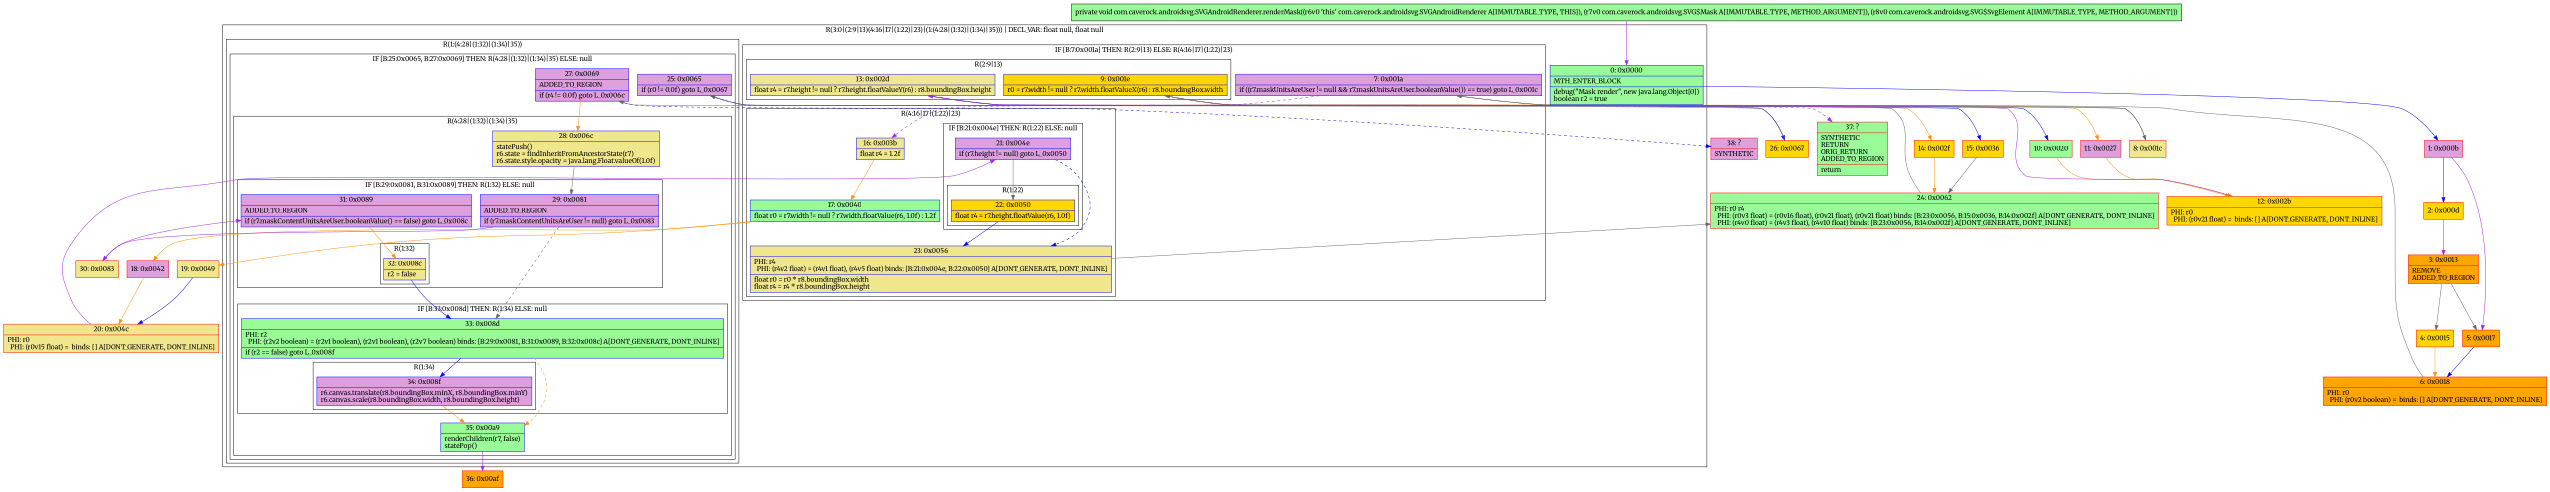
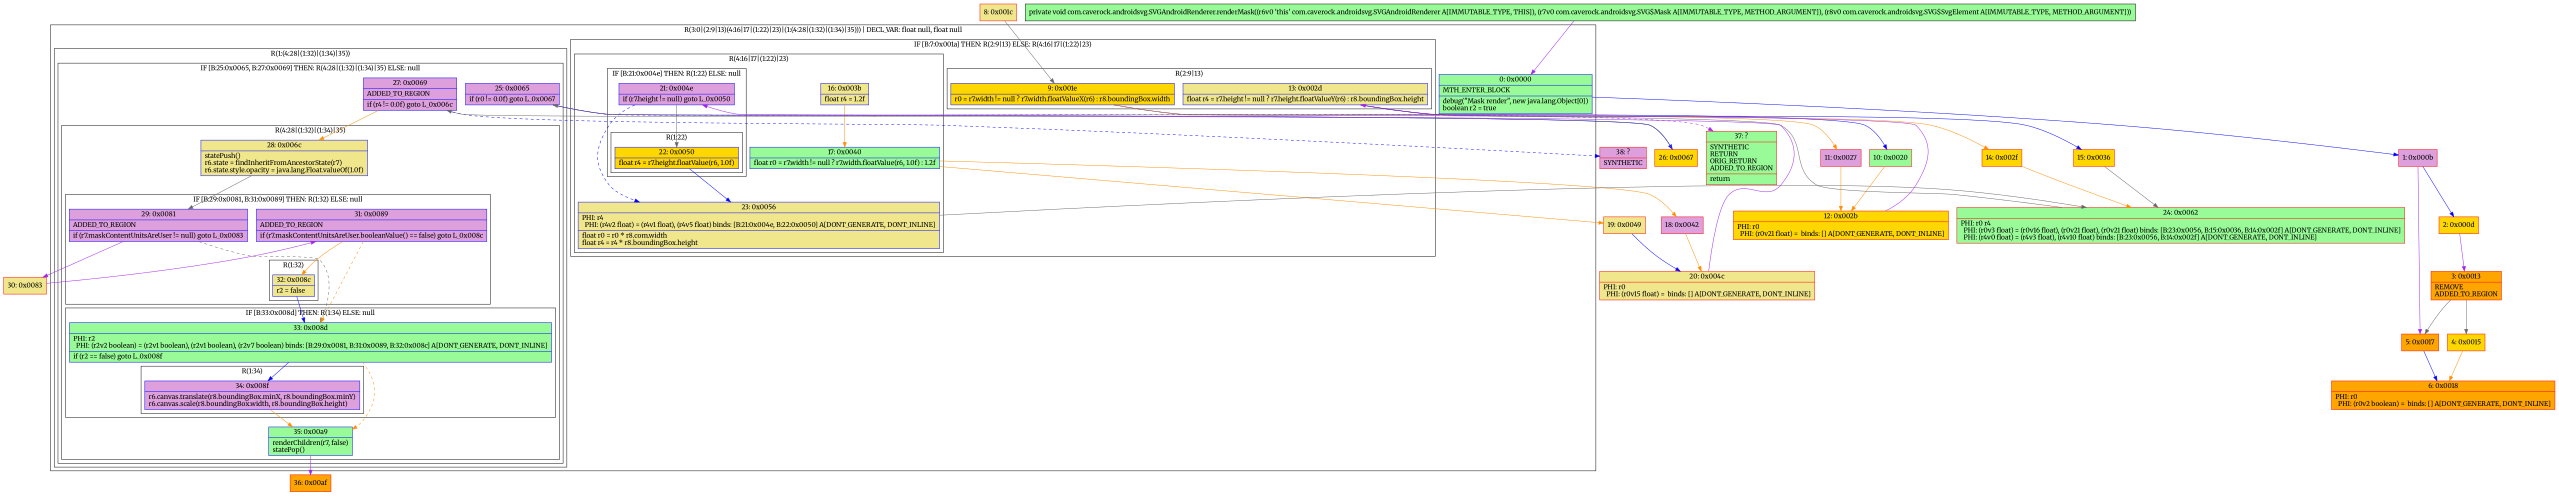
(1389, 85) -> none
none -> (343, 280)
(811, 280) -> (625, 236)
